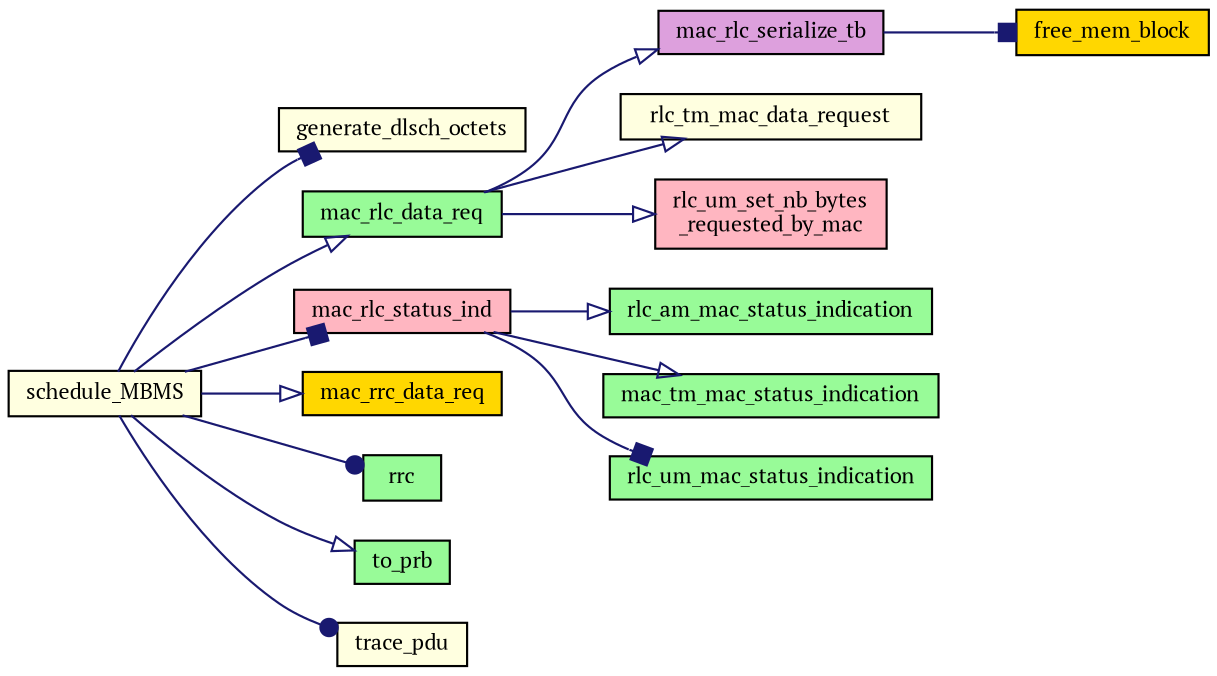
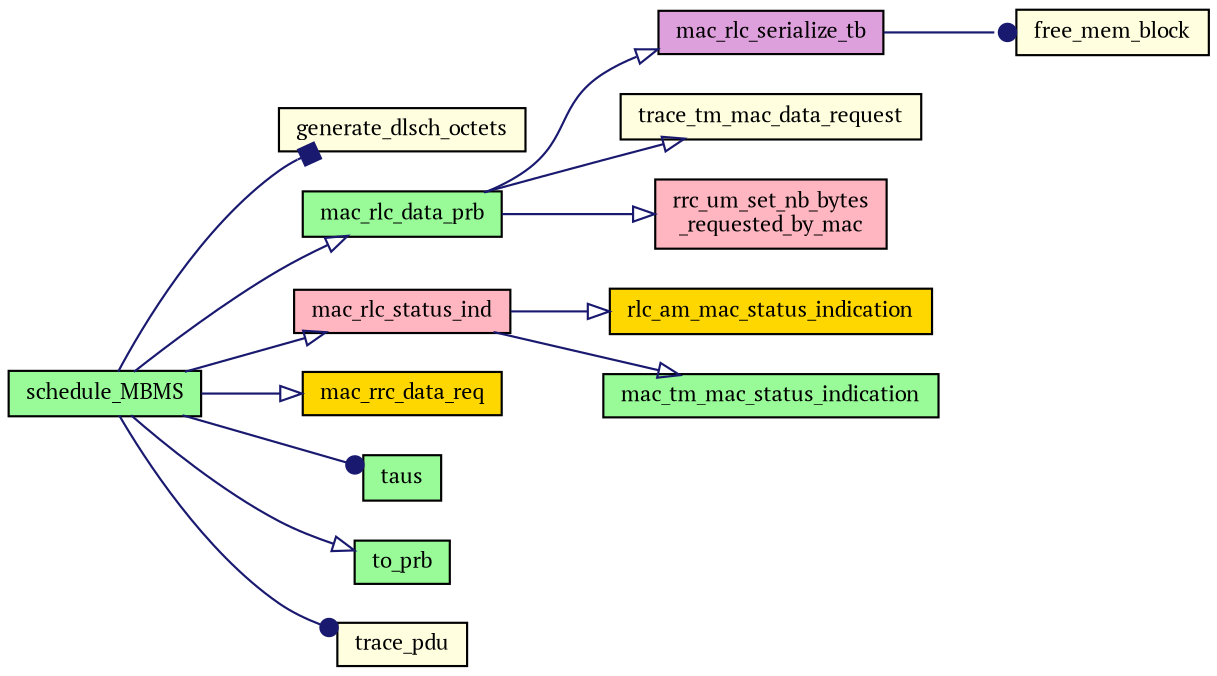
(939, 32) -> (939, 32)
(1113, 32) -> (1113, 32)
(771, 117) -> (771, 117)
(402, 214) -> (402, 214)
(771, 214) -> (771, 214)
(771, 311) -> (771, 311)
(245, 355) -> (245, 355)
(105, 394) -> (105, 394)
(402, 478) -> (402, 478)
(771, 478) -> none
